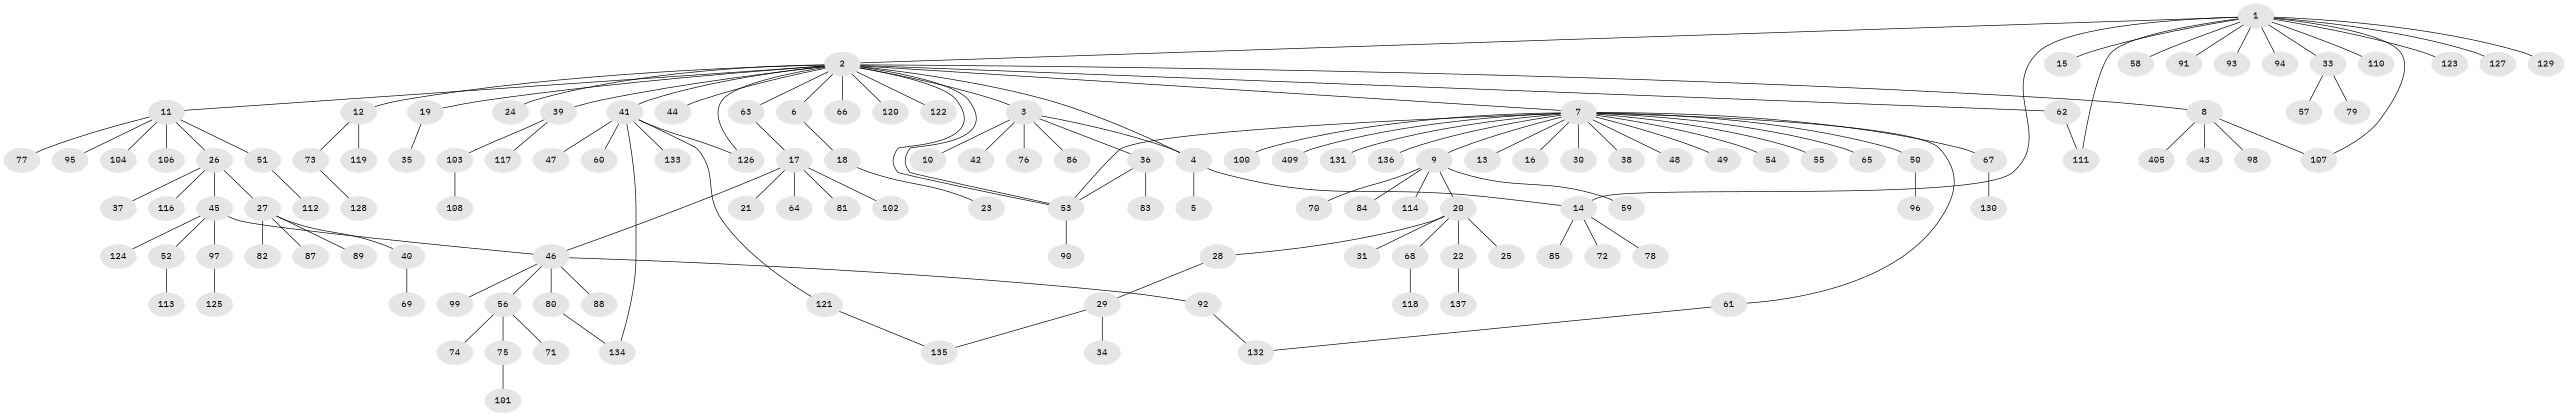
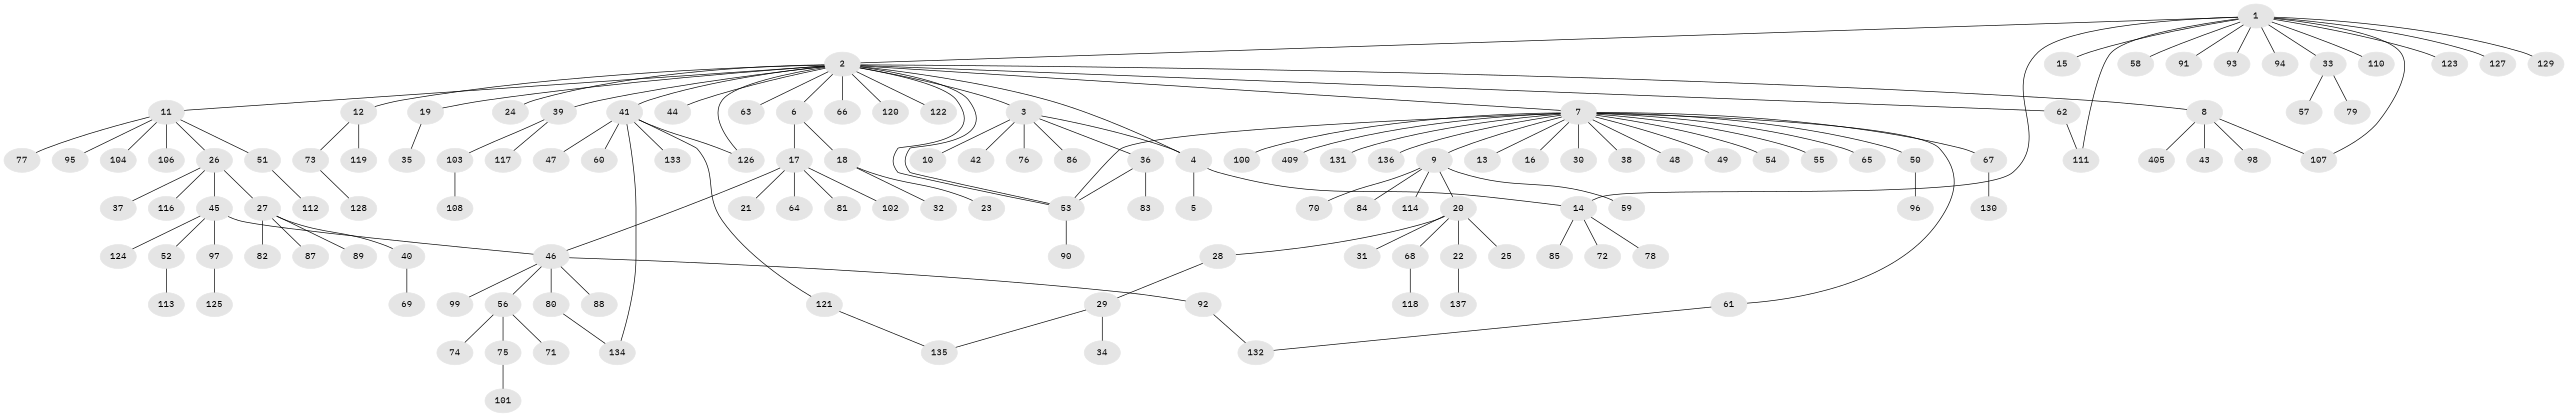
(770, 136) -> (794, 136)
none -> (939, 208)
